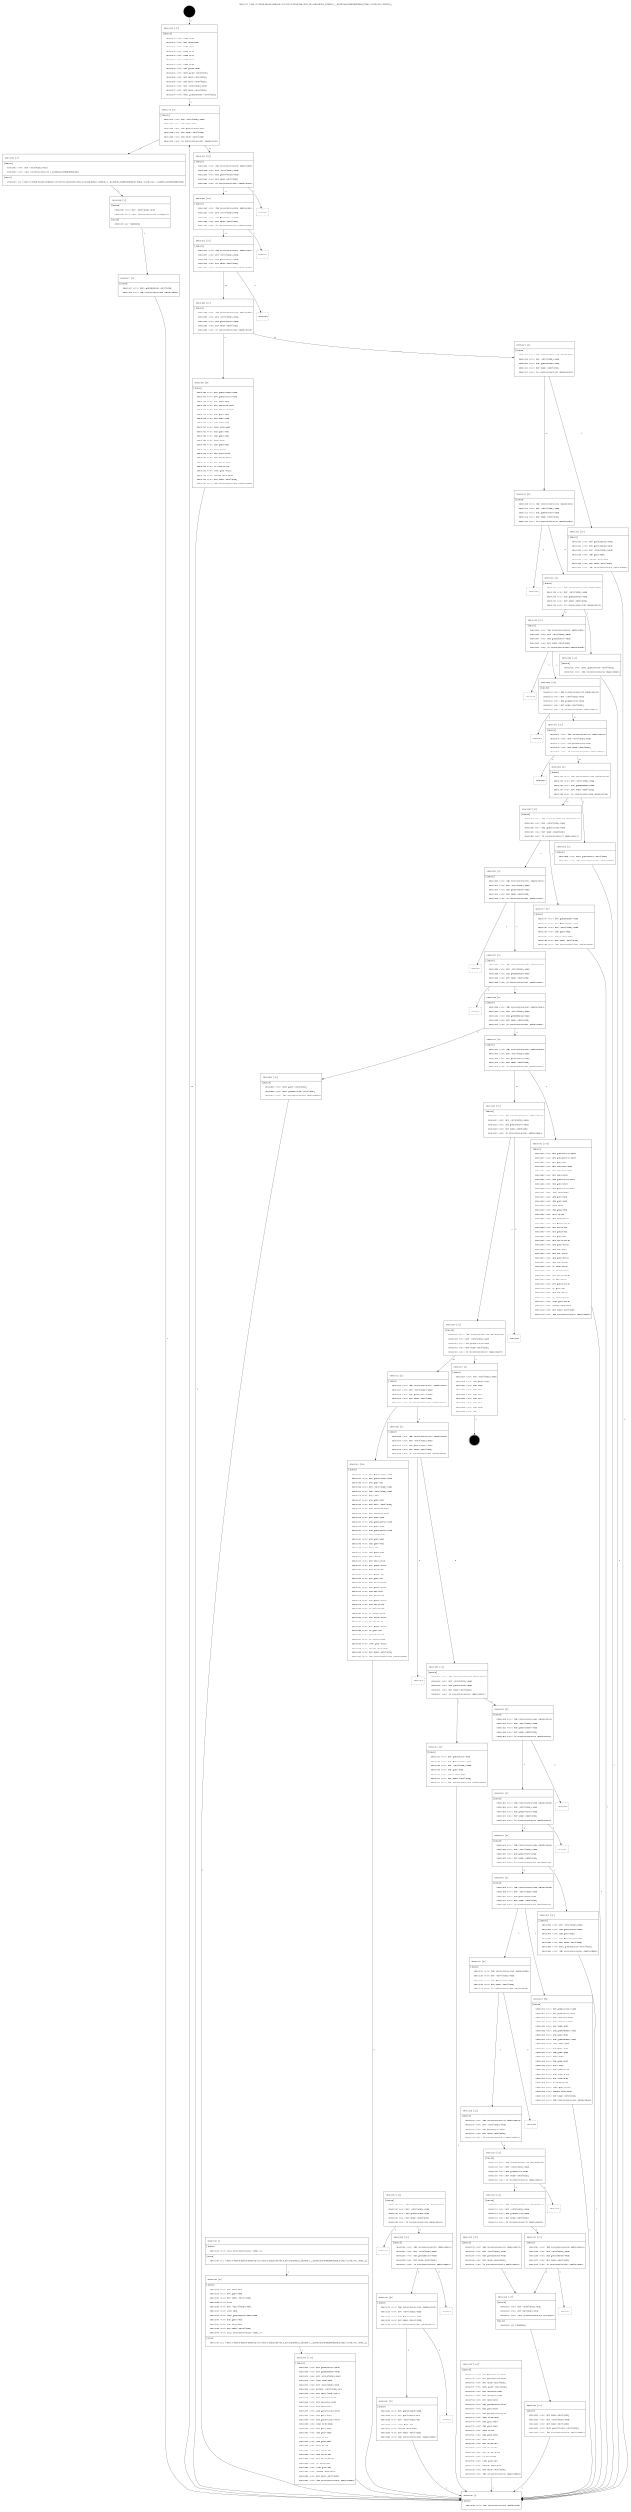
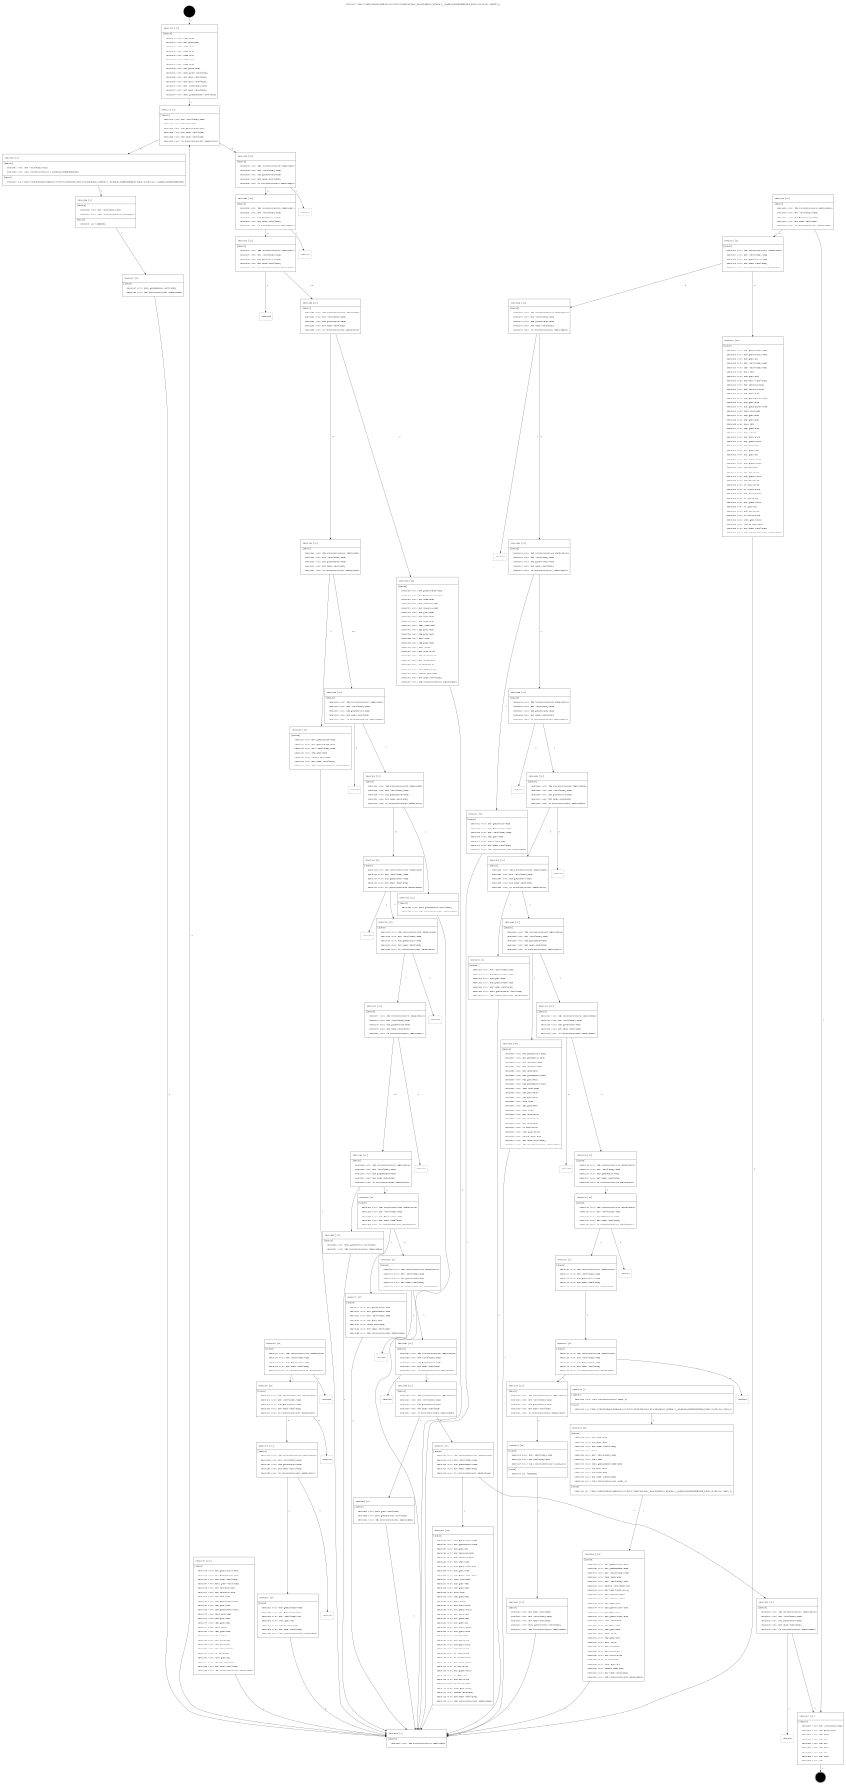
(494, 1228) -> (802, 1672)
(541, 2280) -> (562, 1378)
